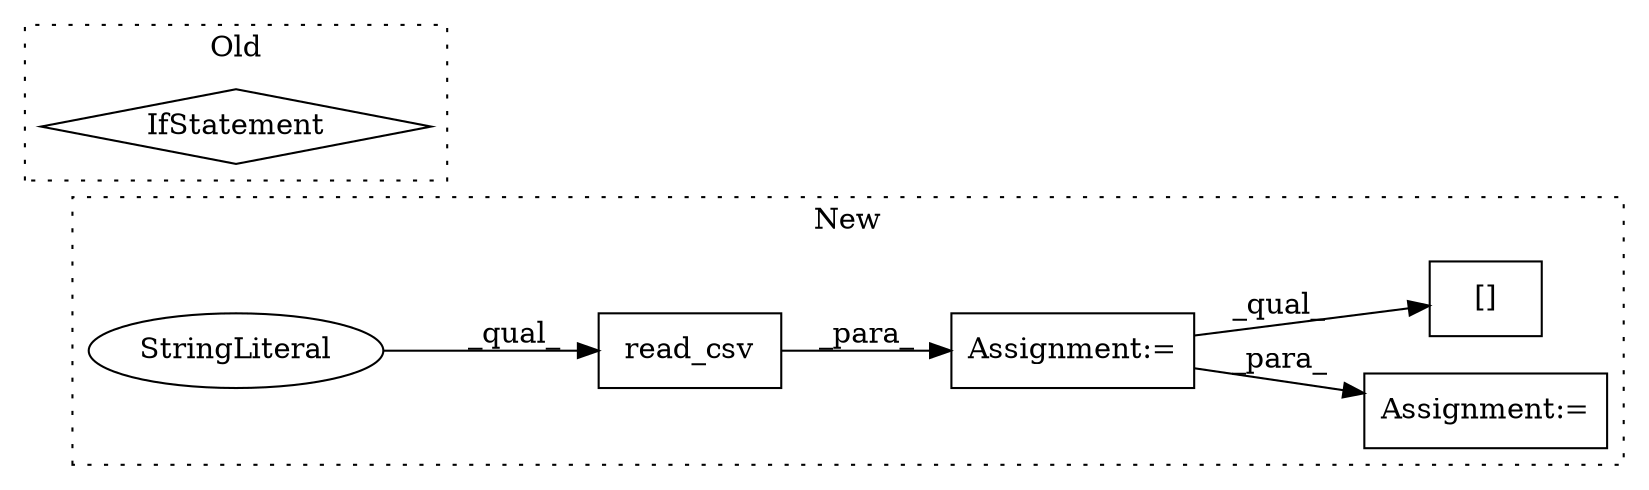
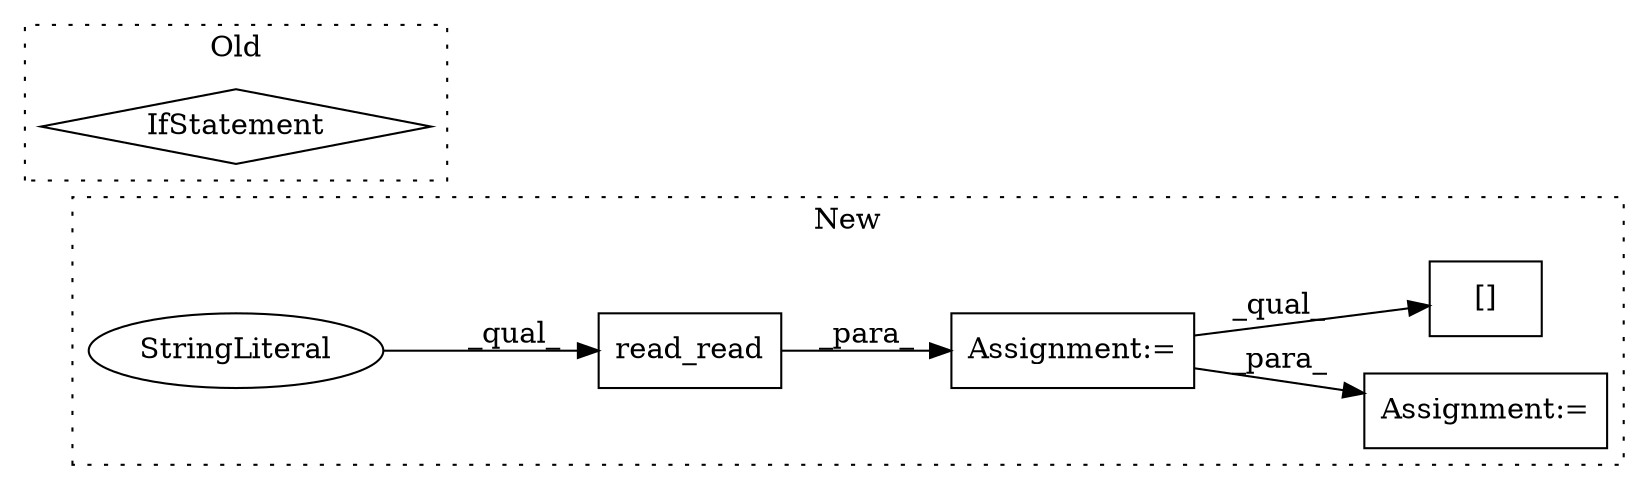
(690, 351) -> (690, 351)
